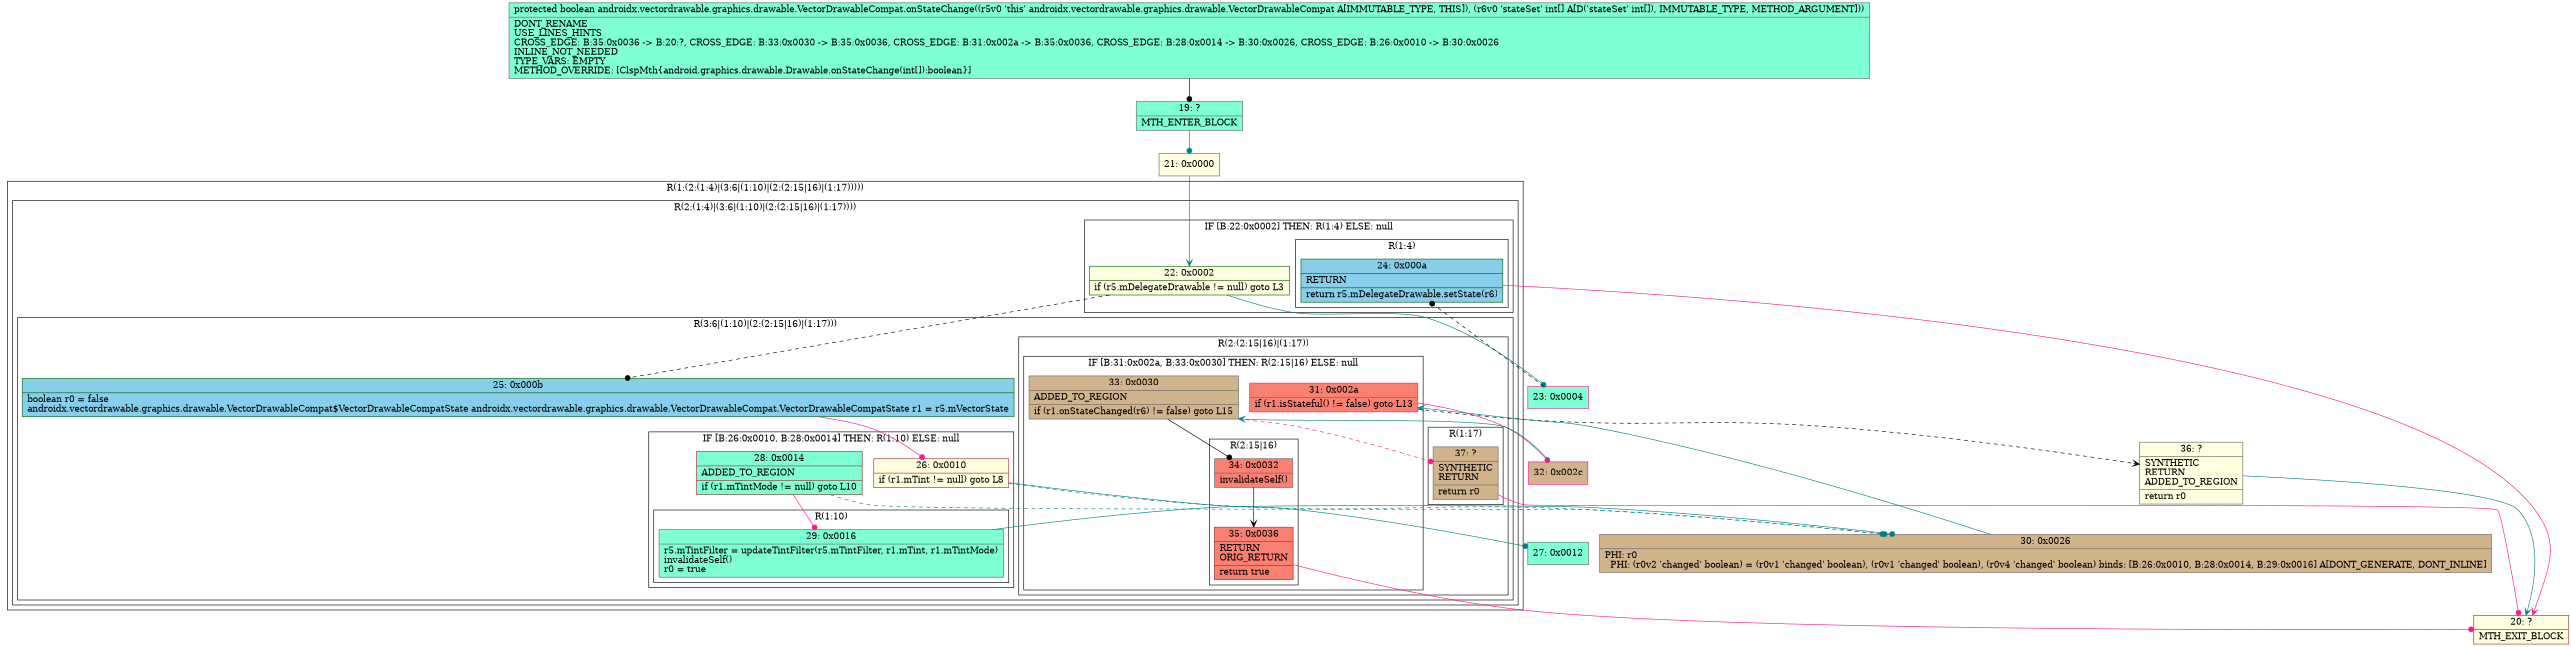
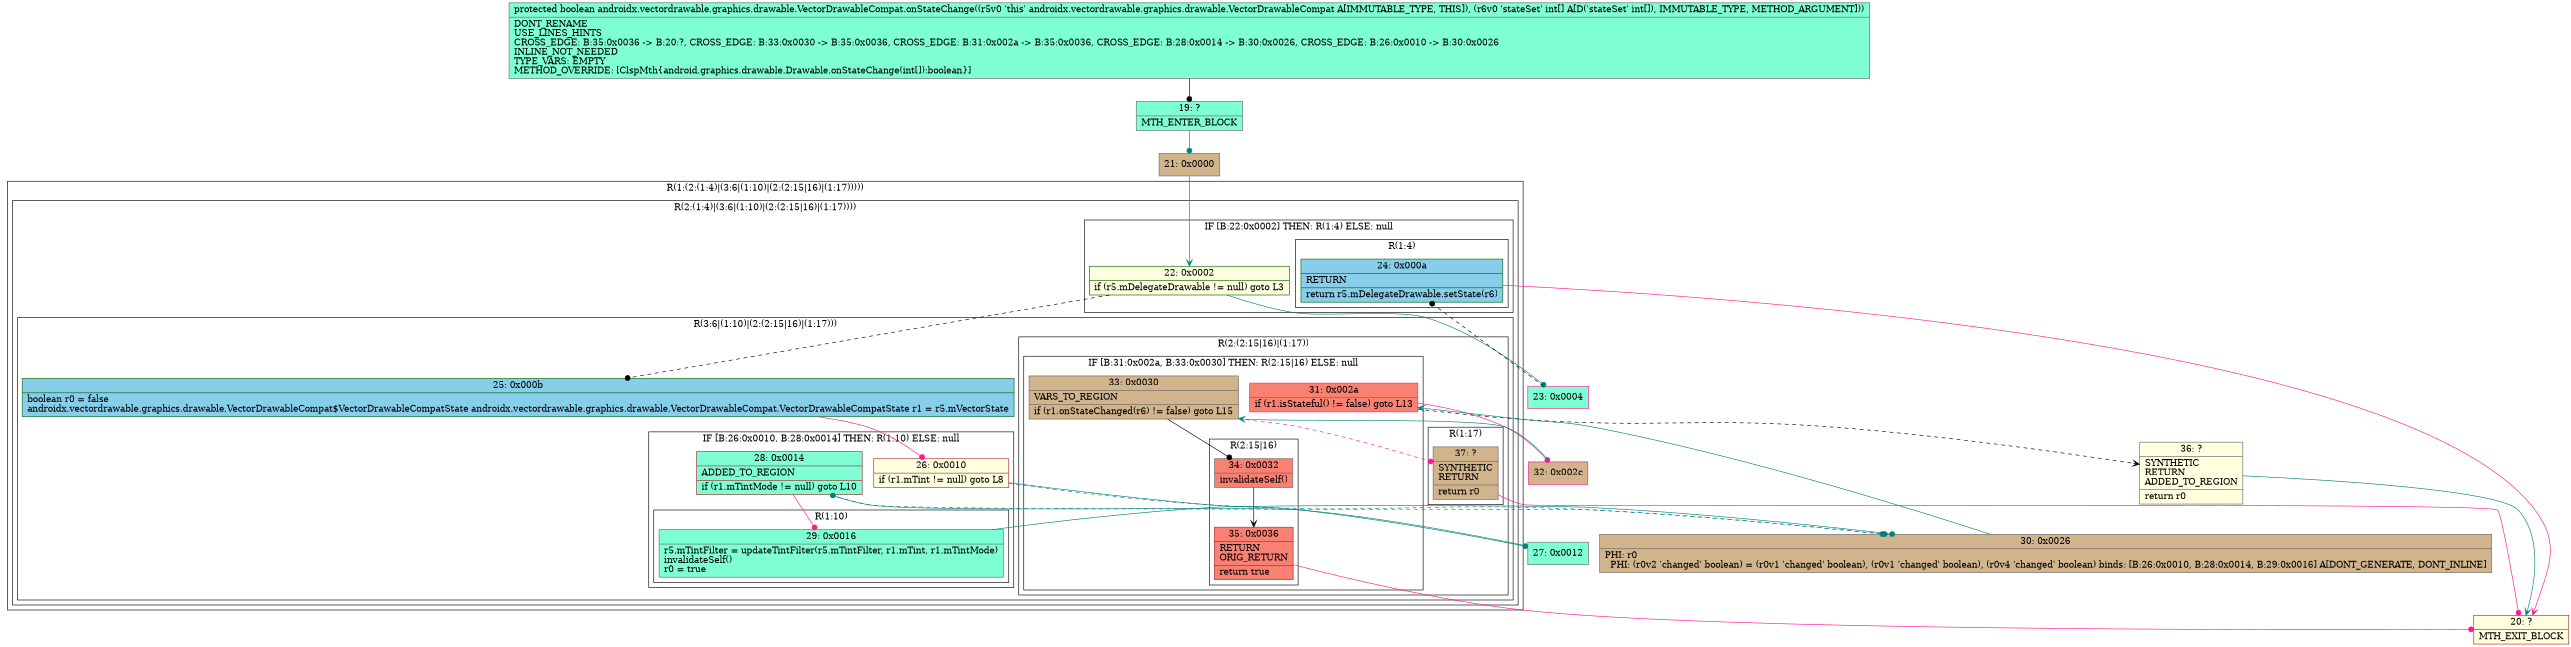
(1189, 165) -> (1189, 165)
(1081, 397) -> (1076, 397)
none -> (1183, 509)
